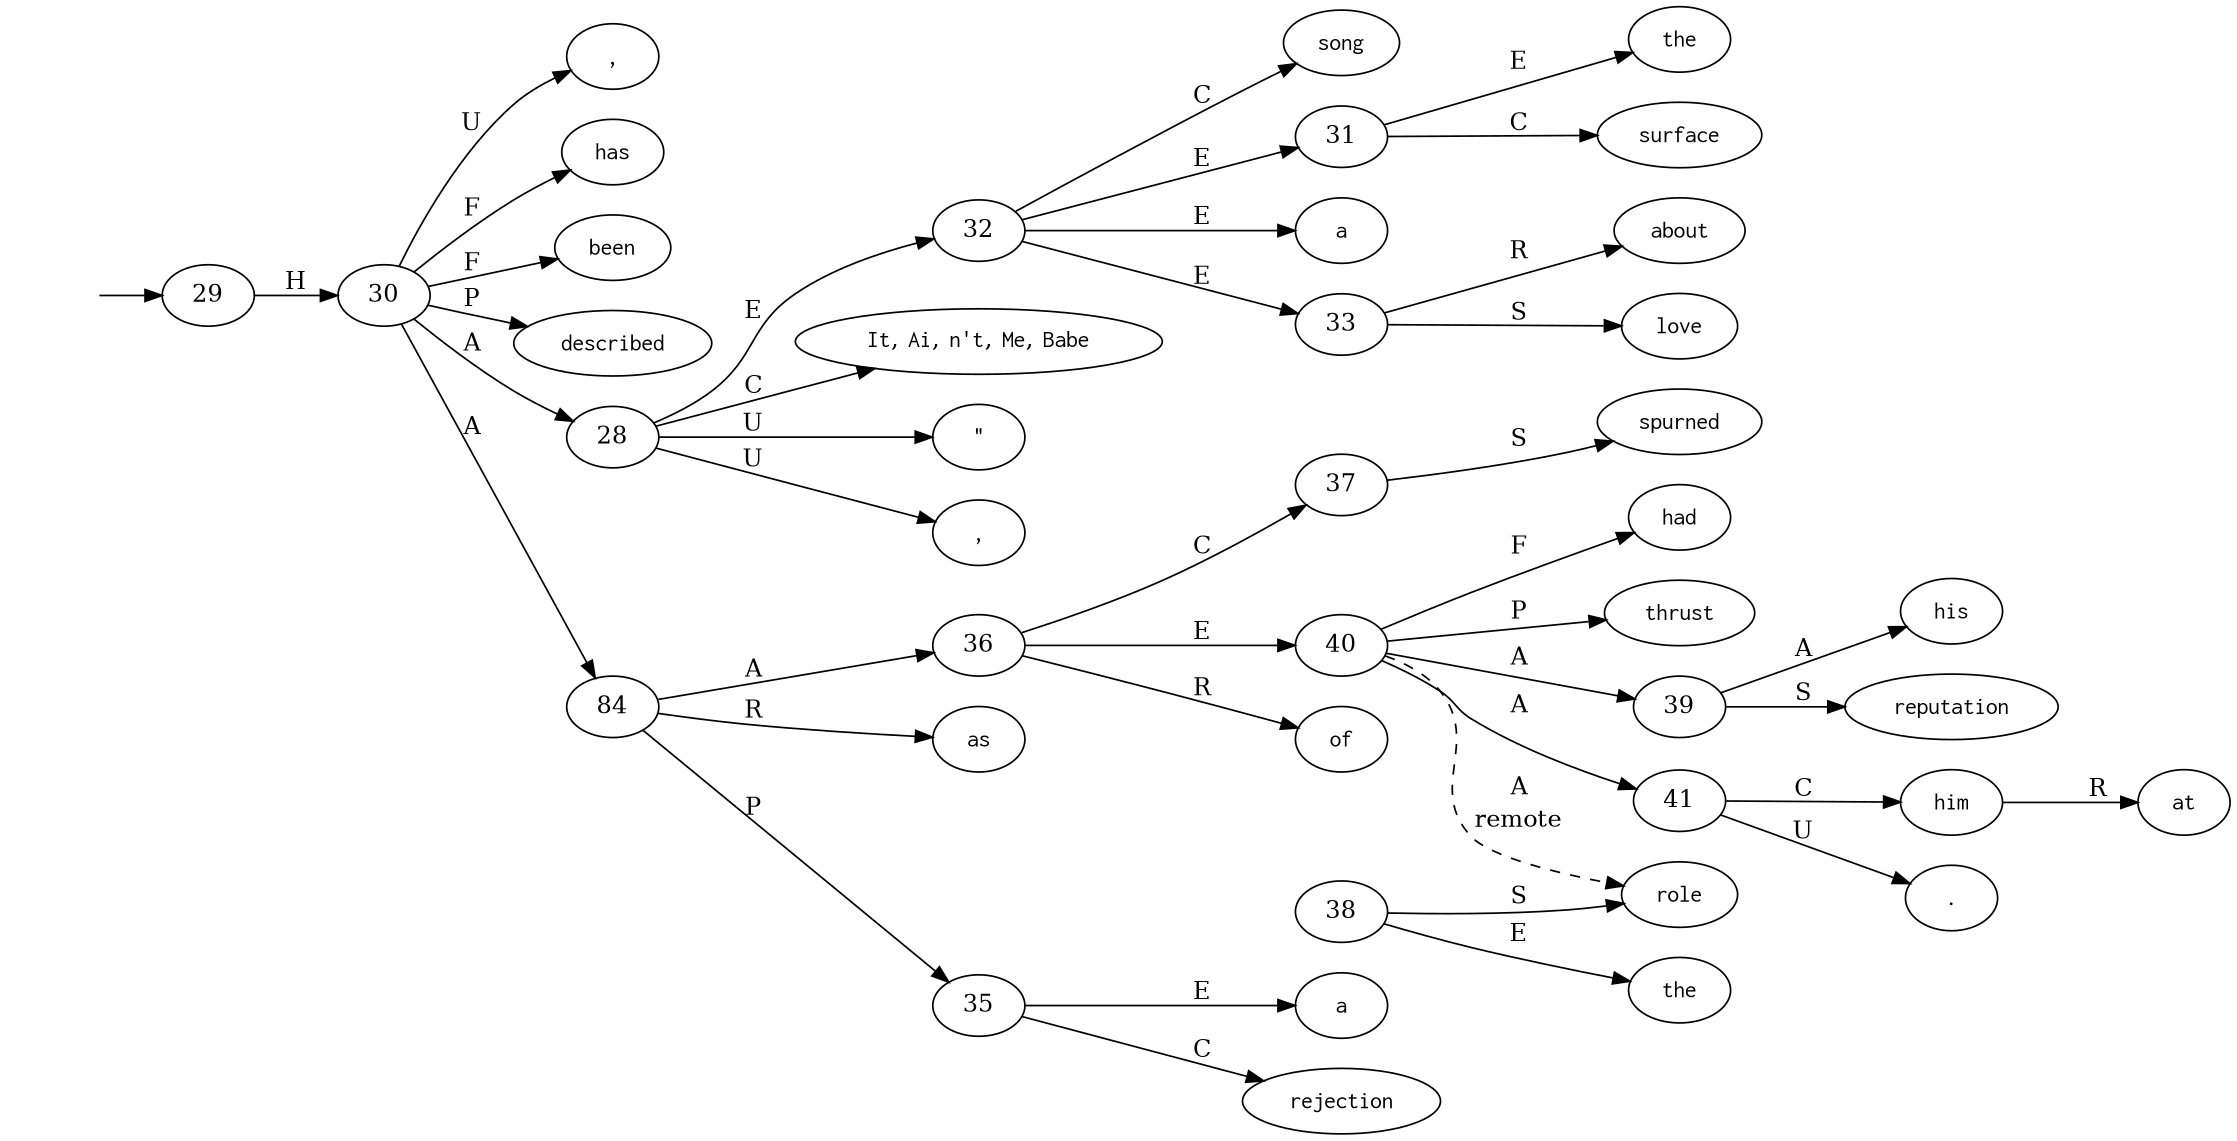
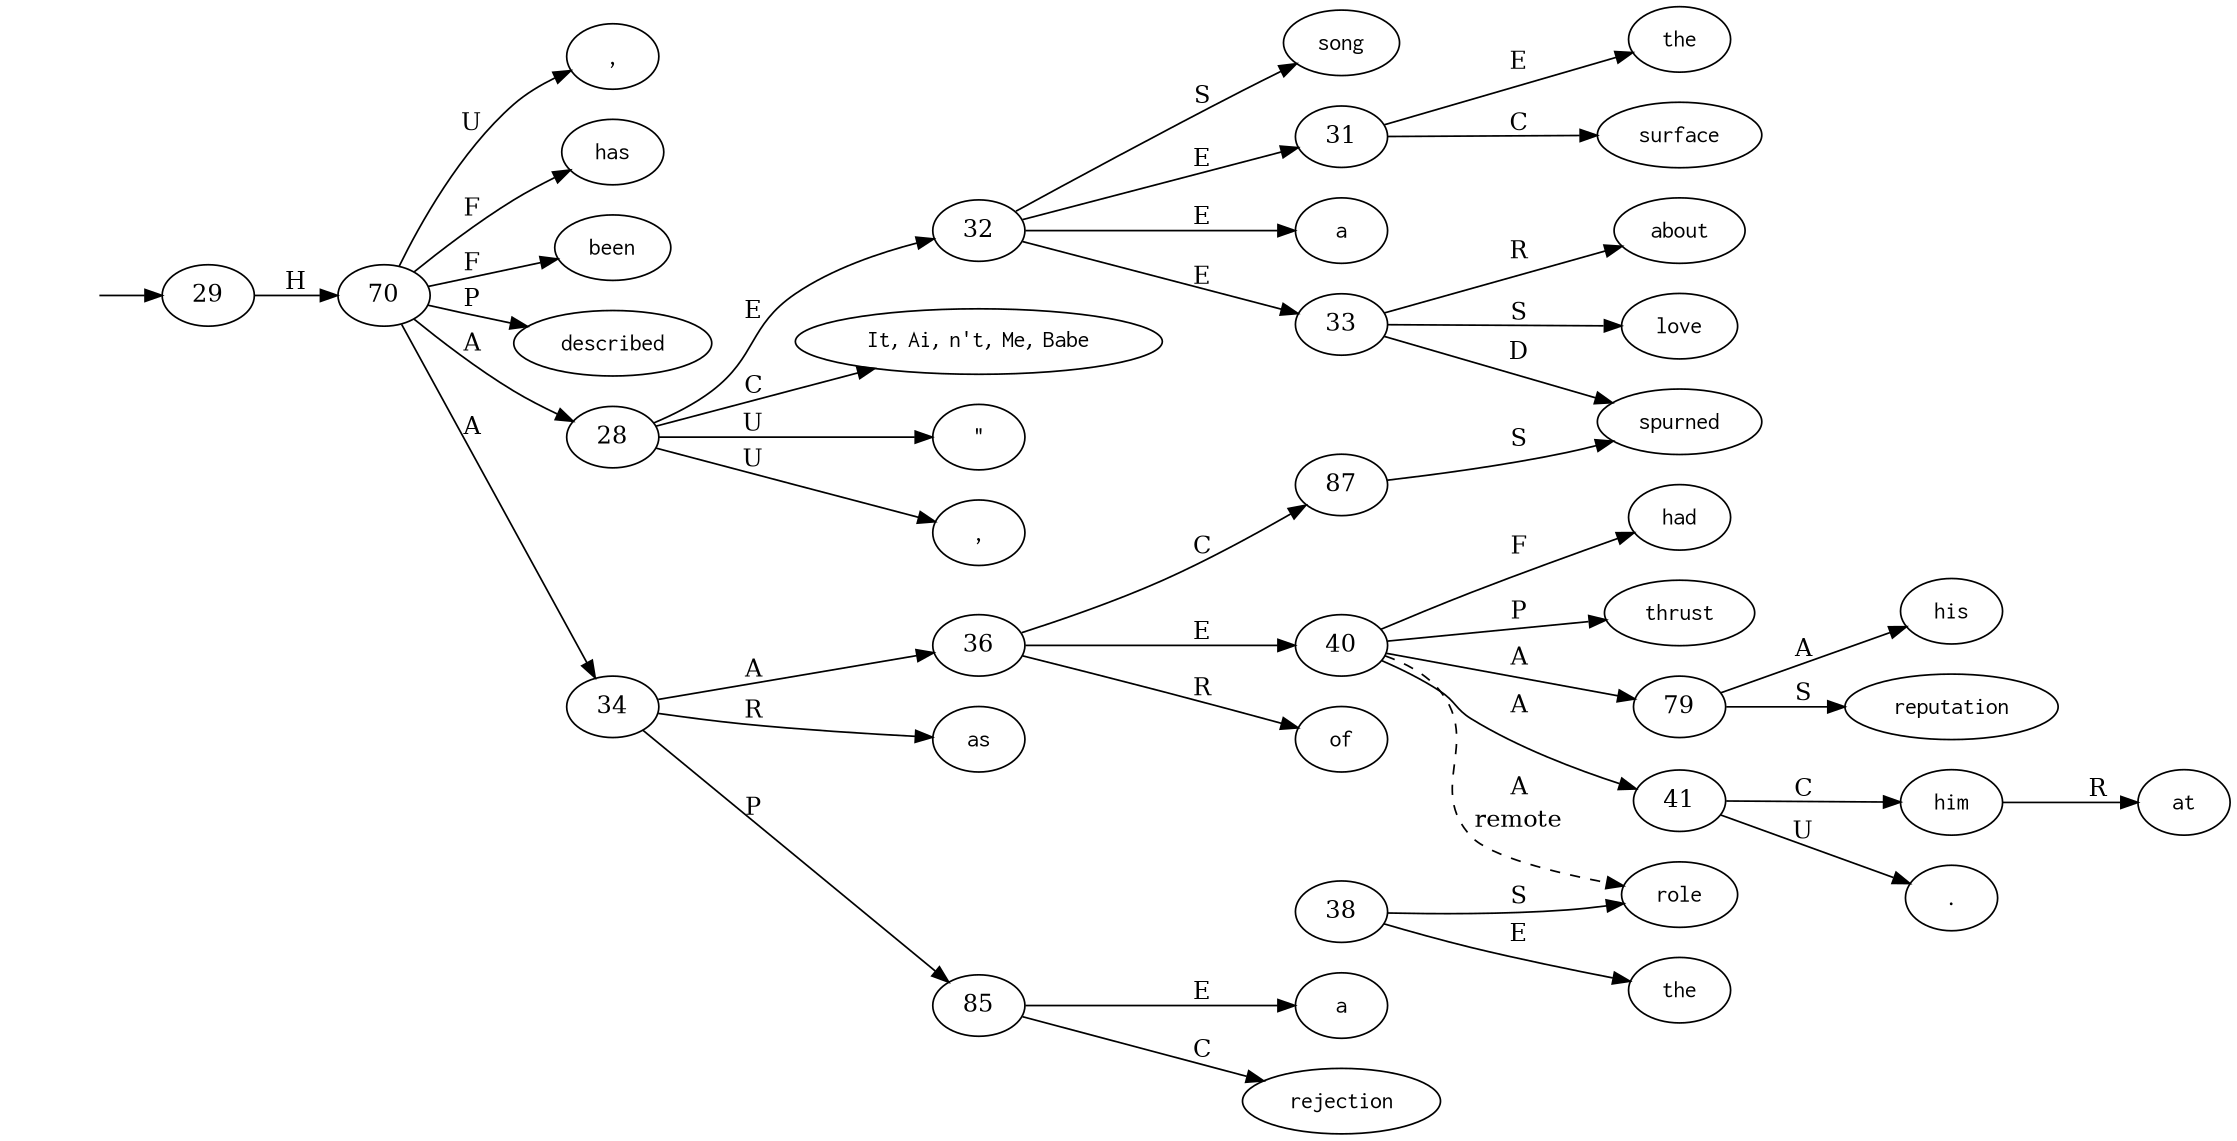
(1202, 97) -> (1202, 97)
(384, 295) -> (384, 295)
none -> (1490, 367)
(1342, 485) -> (1342, 485)
(613, 707) -> (613, 707)
(1680, 707) -> (1680, 707)
(979, 1006) -> (979, 1006)
